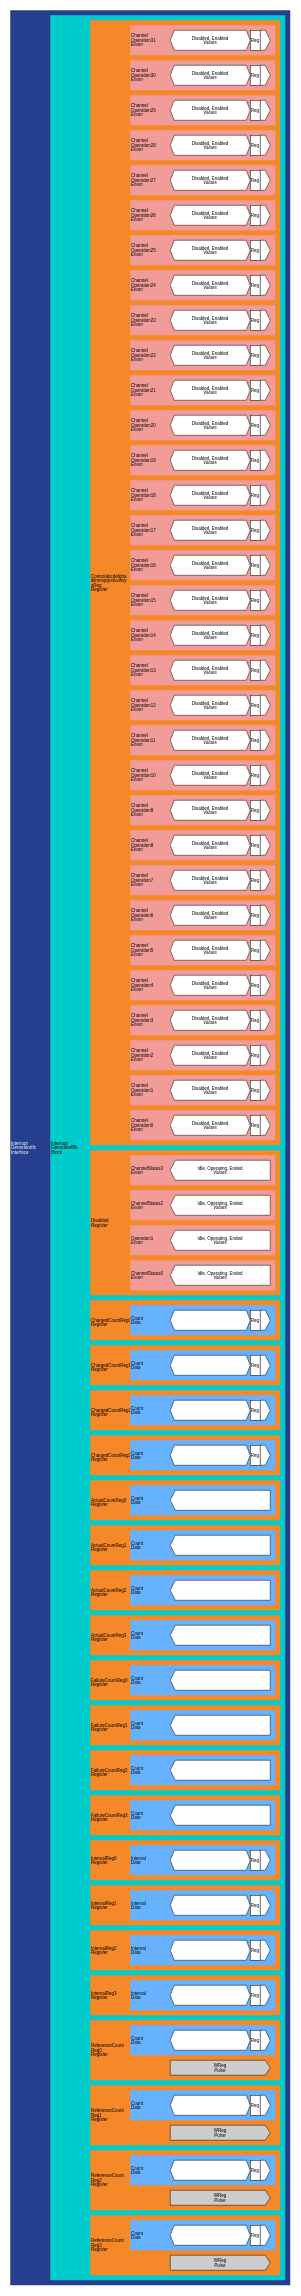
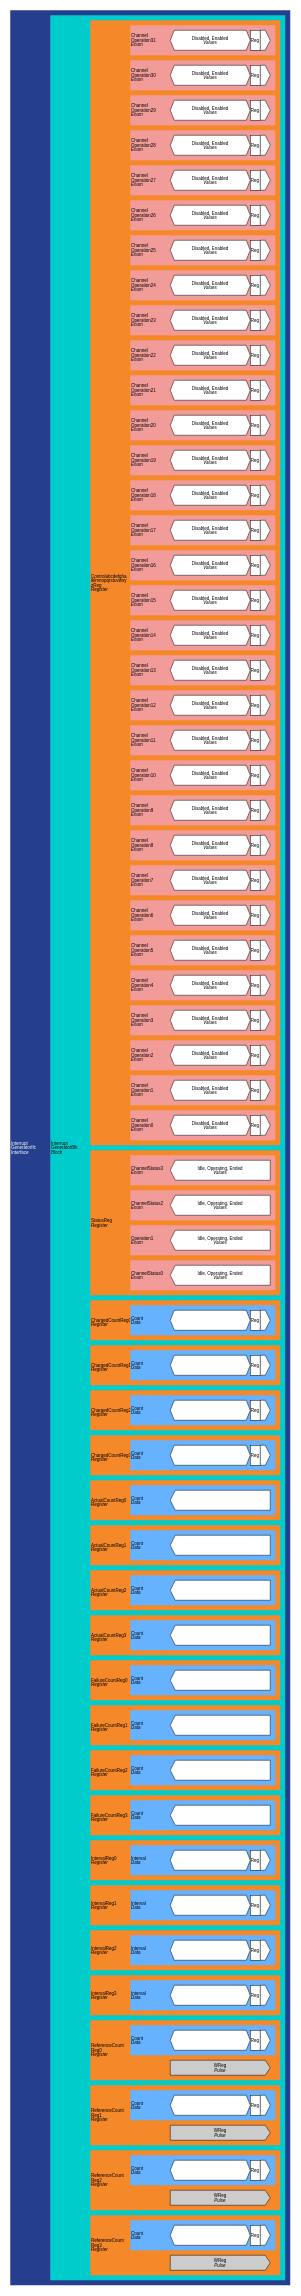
(101, 1223) -> (103, 1223)
